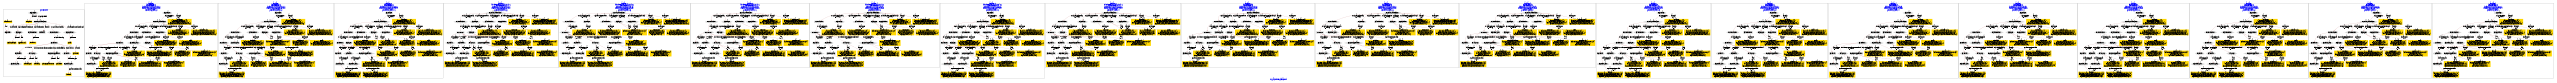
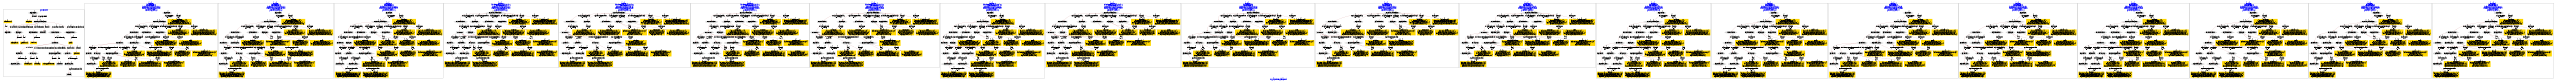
(12, 43) -> (15, 43)
(59, 64) -> (59, 64)
(69, 75) -> (69, 75)
